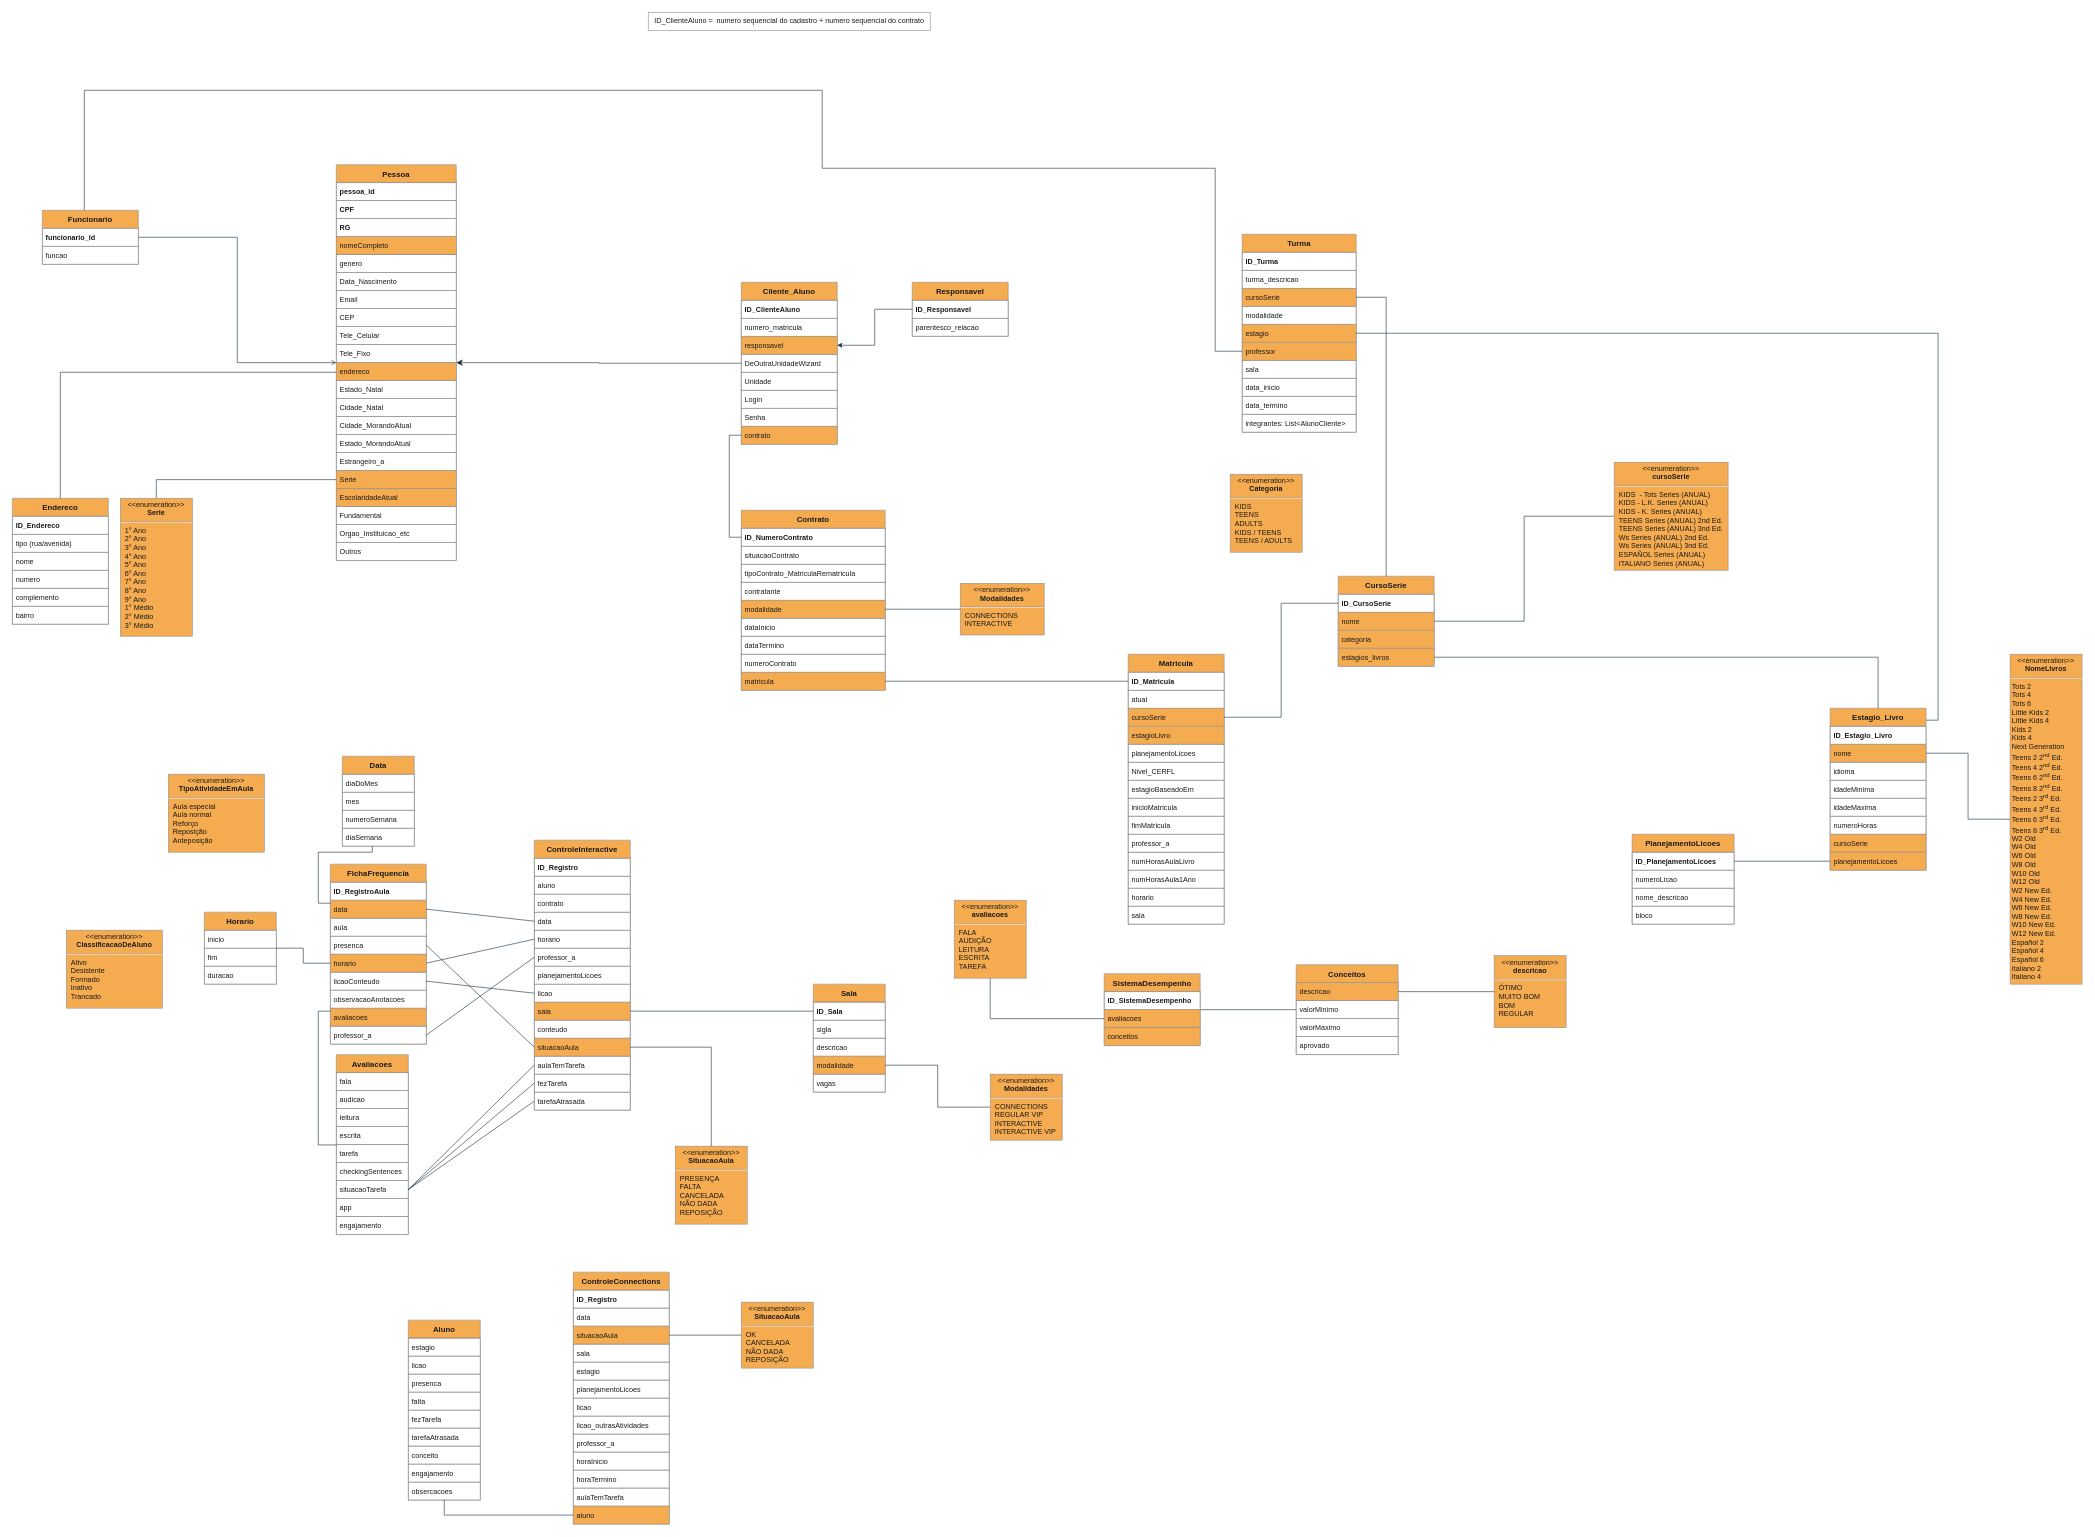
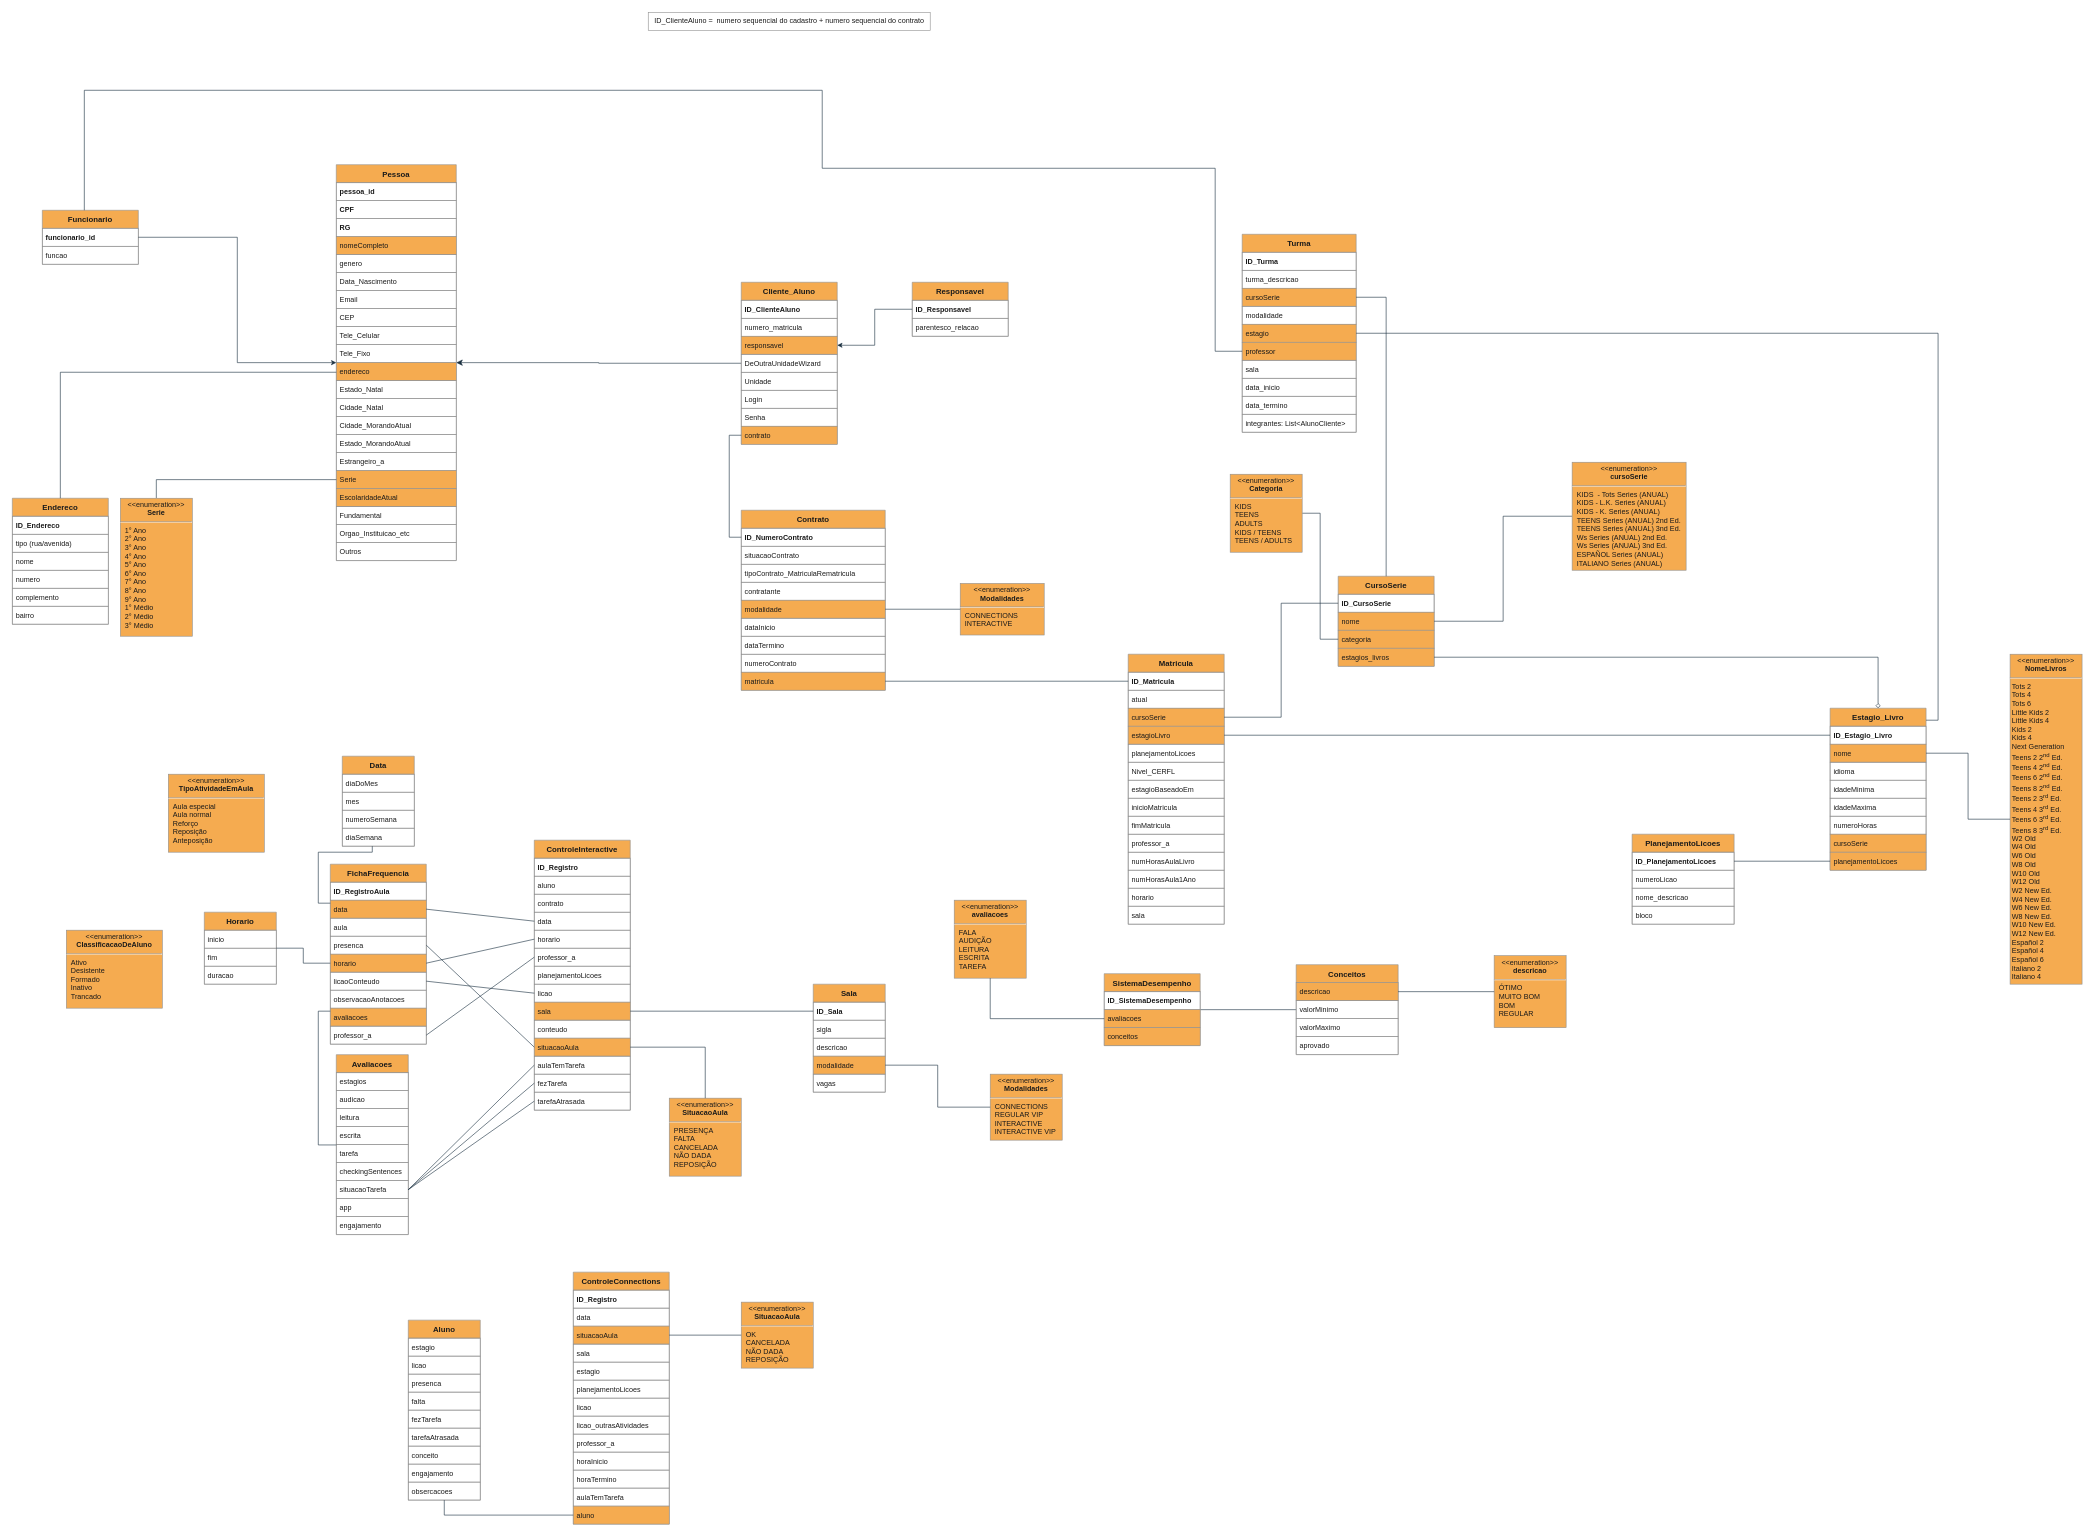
(331, 363) -> (330, 363)
(1671, 516) -> (1629, 516)
none -> (1320, 575)
(1878, 705) -> (1878, 703)
none -> (1527, 735)
(347, 1082) -> (355, 1082)
(711, 1185) -> (705, 1137)
